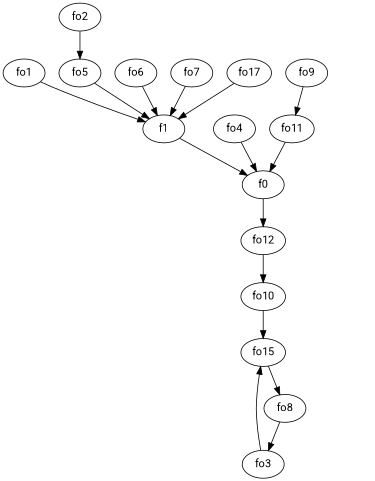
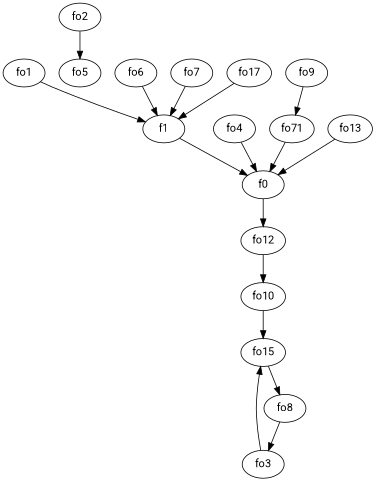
(119, 99) -> none
(292, 129) -> (292, 129)
none -> (350, 129)
